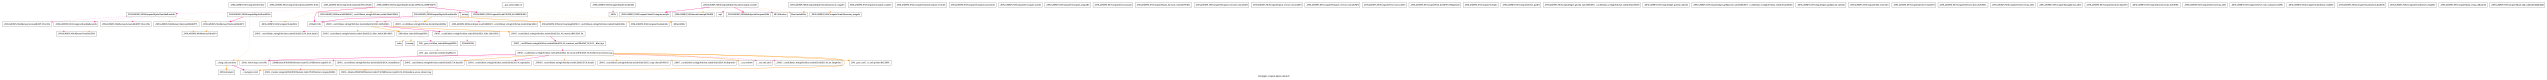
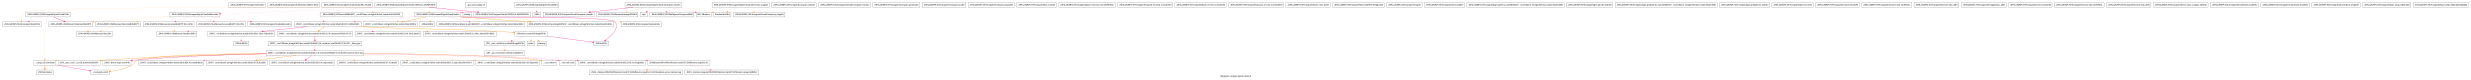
(738, 9) -> (662, 9)
(342, 10) -> (570, 39)
